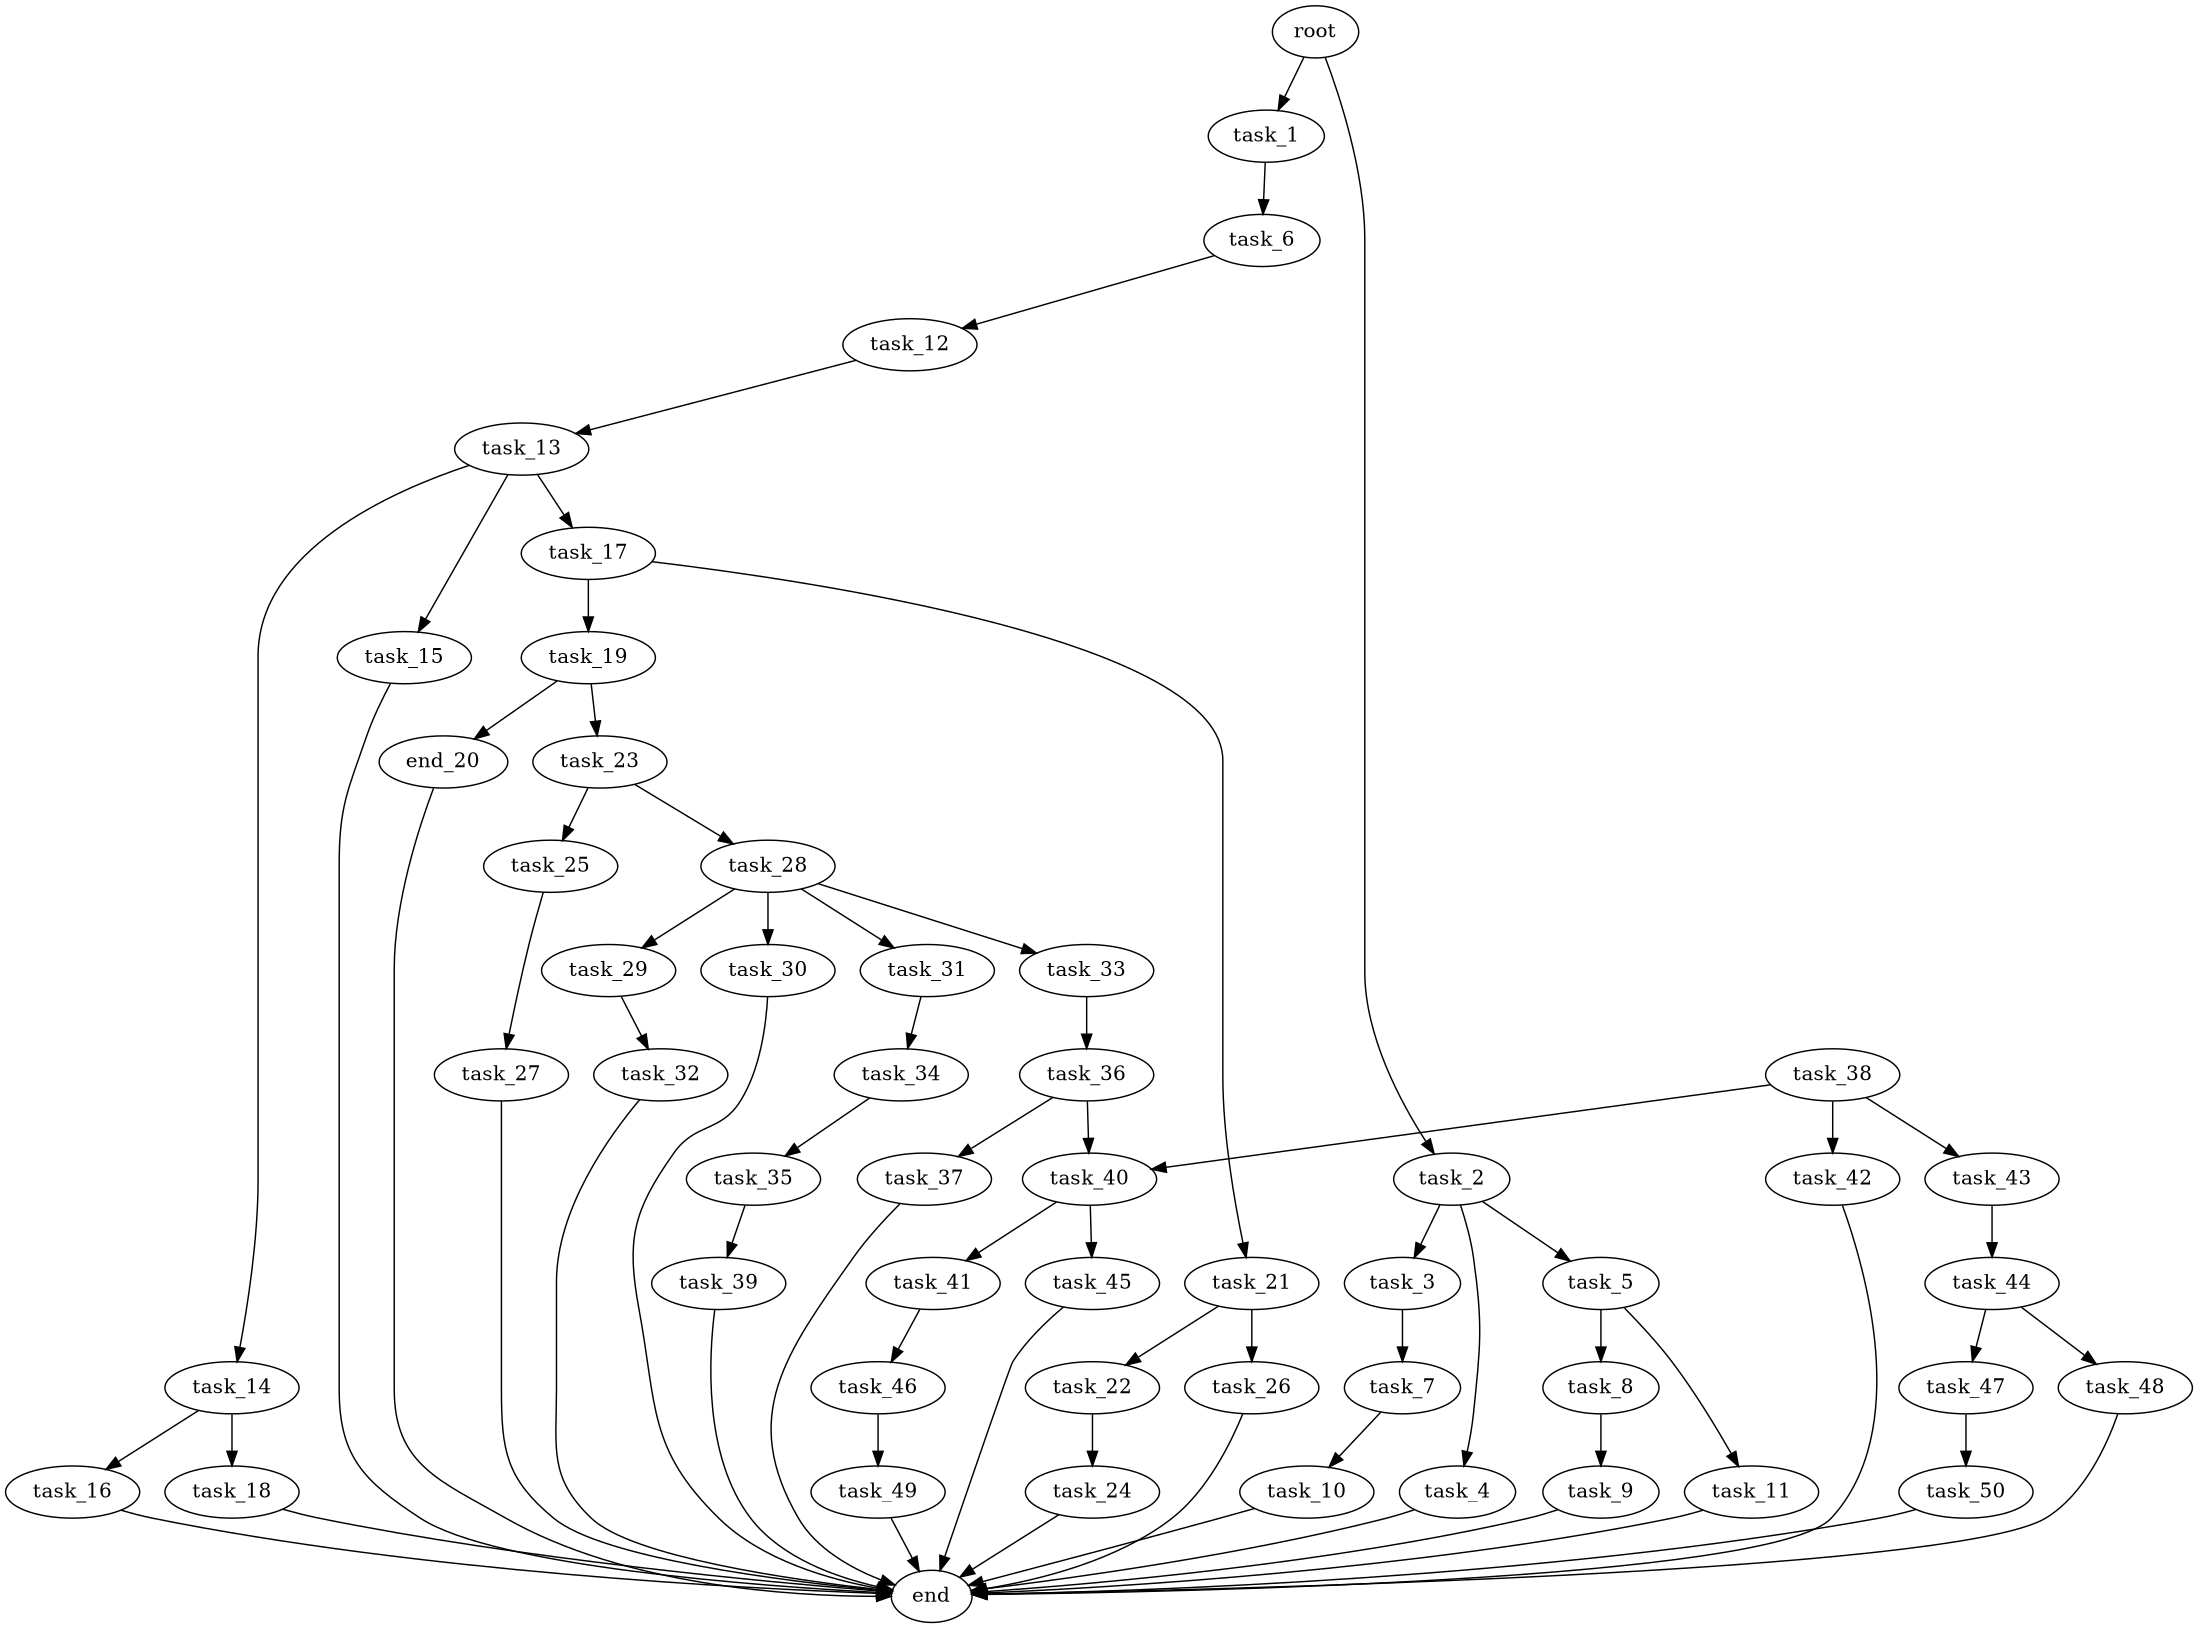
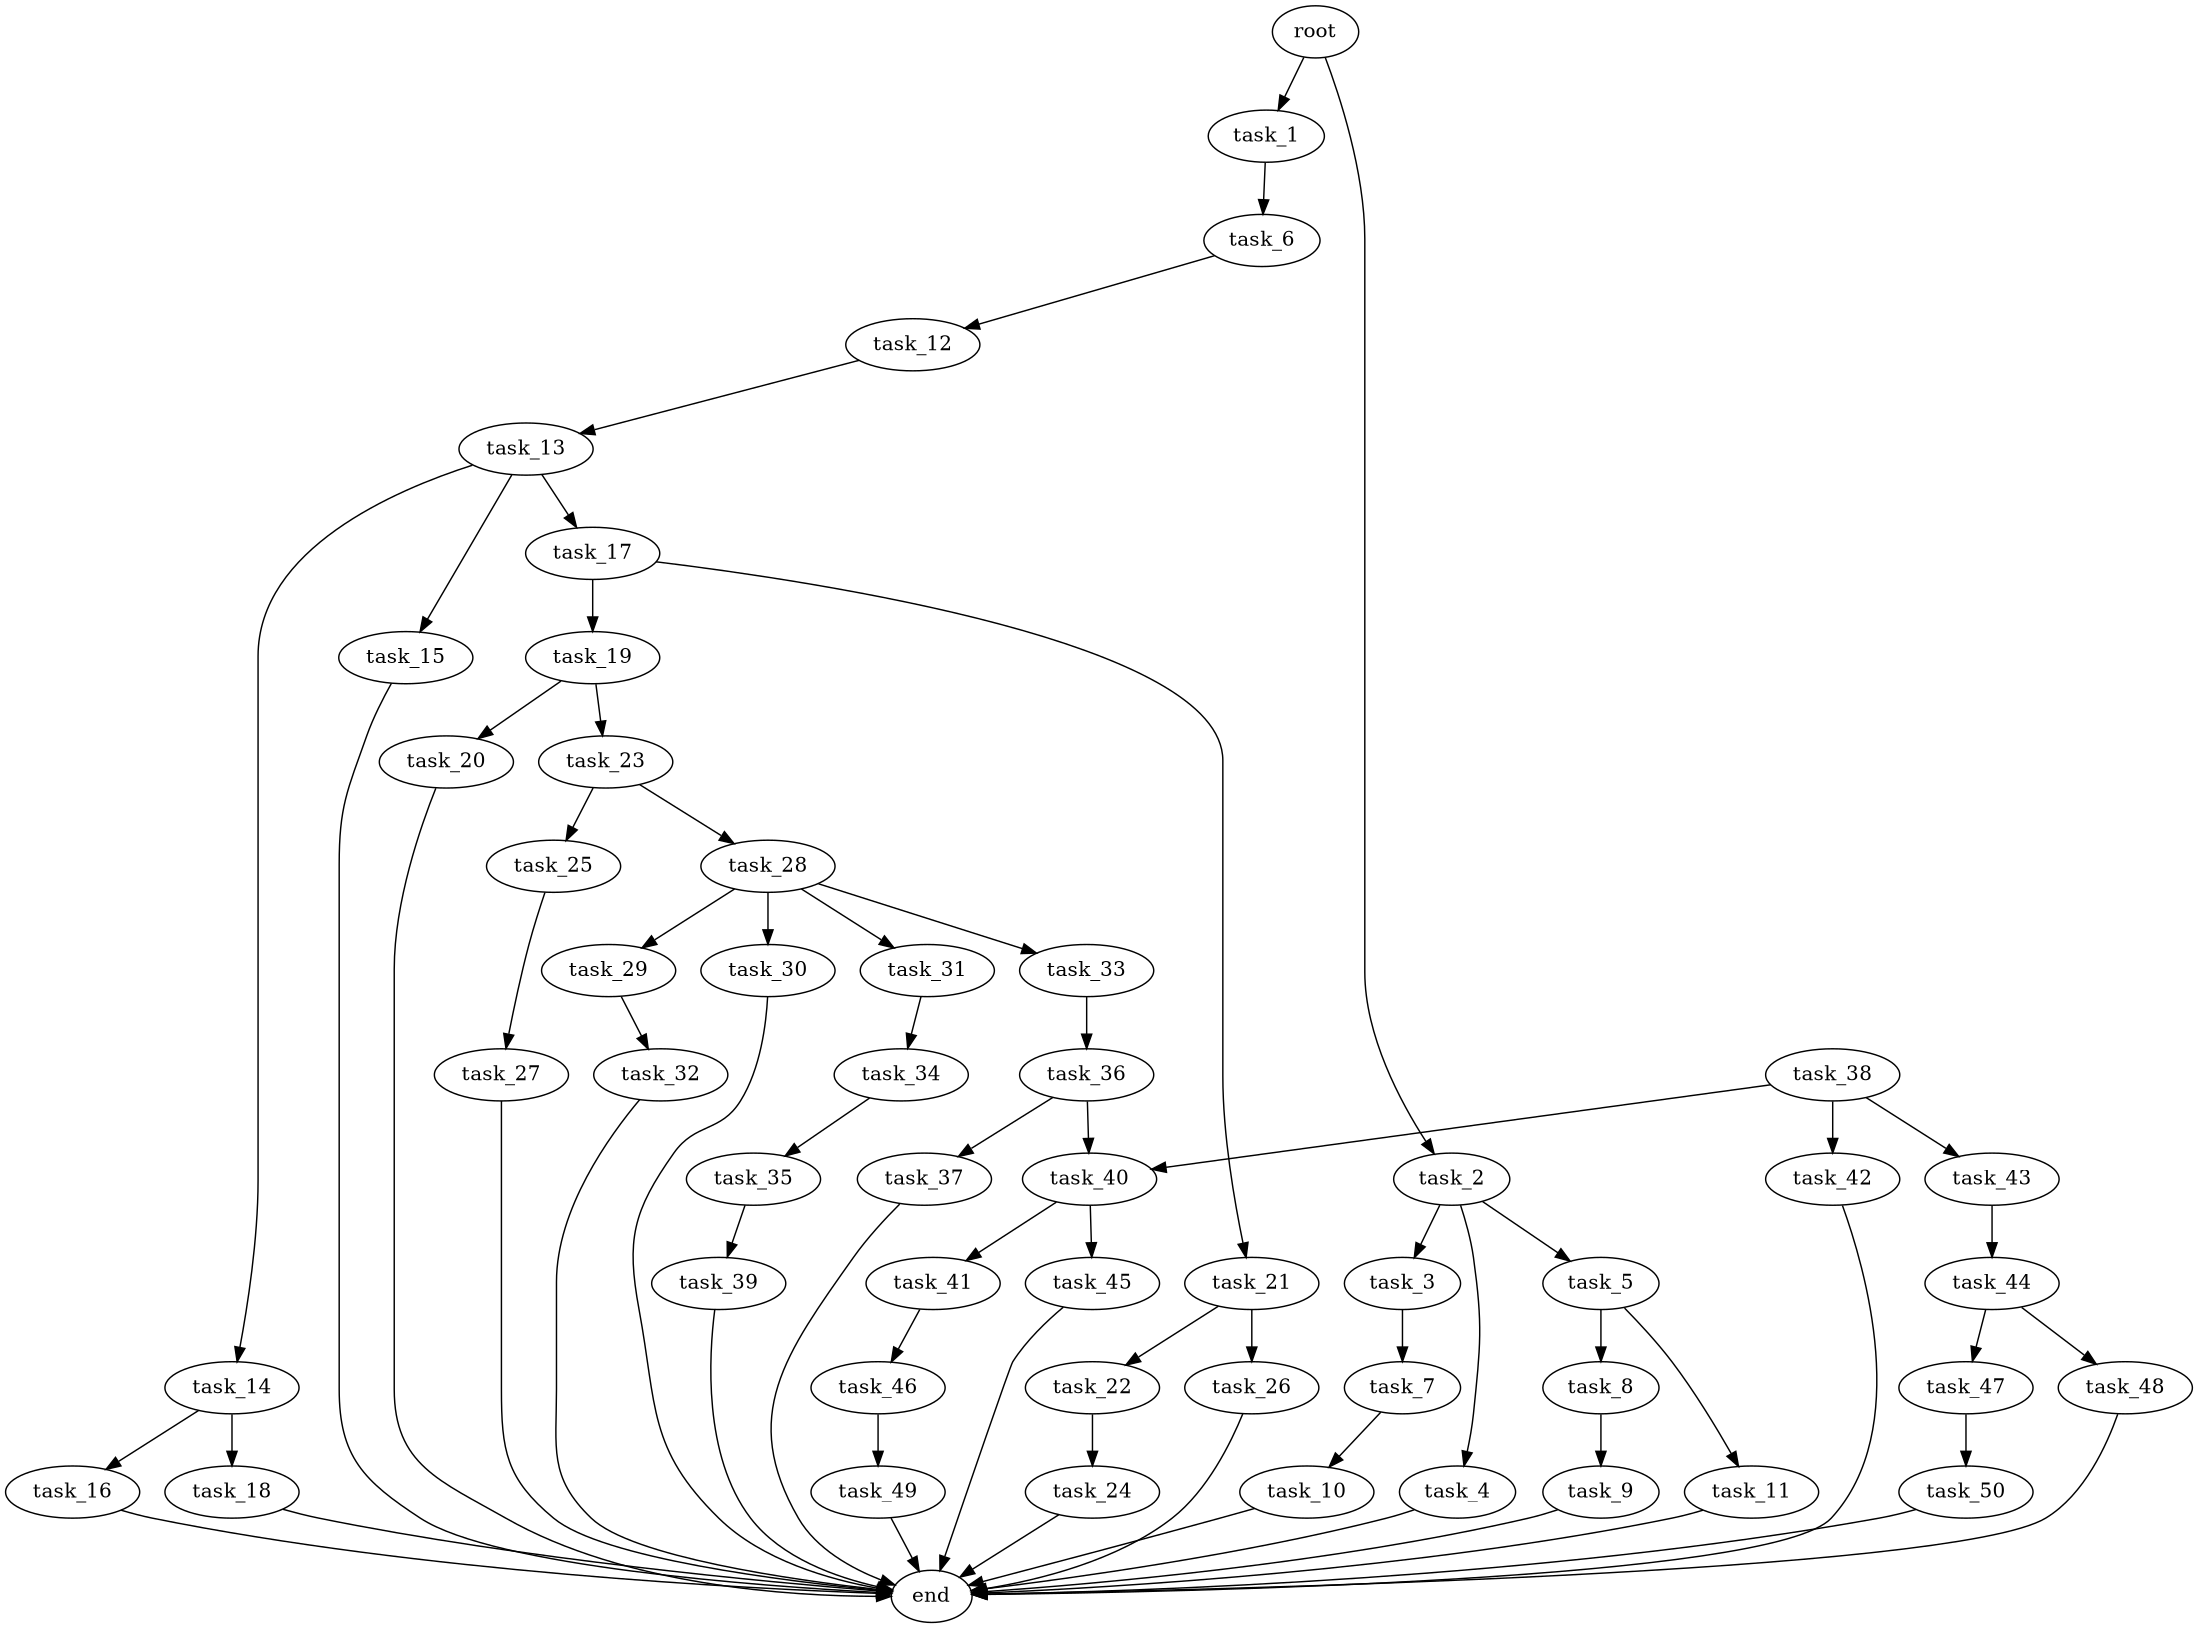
(443, 762) -> (446, 762)
